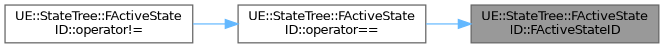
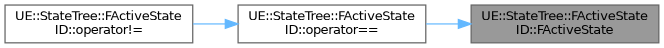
(565, 24) -> (565, 24)
